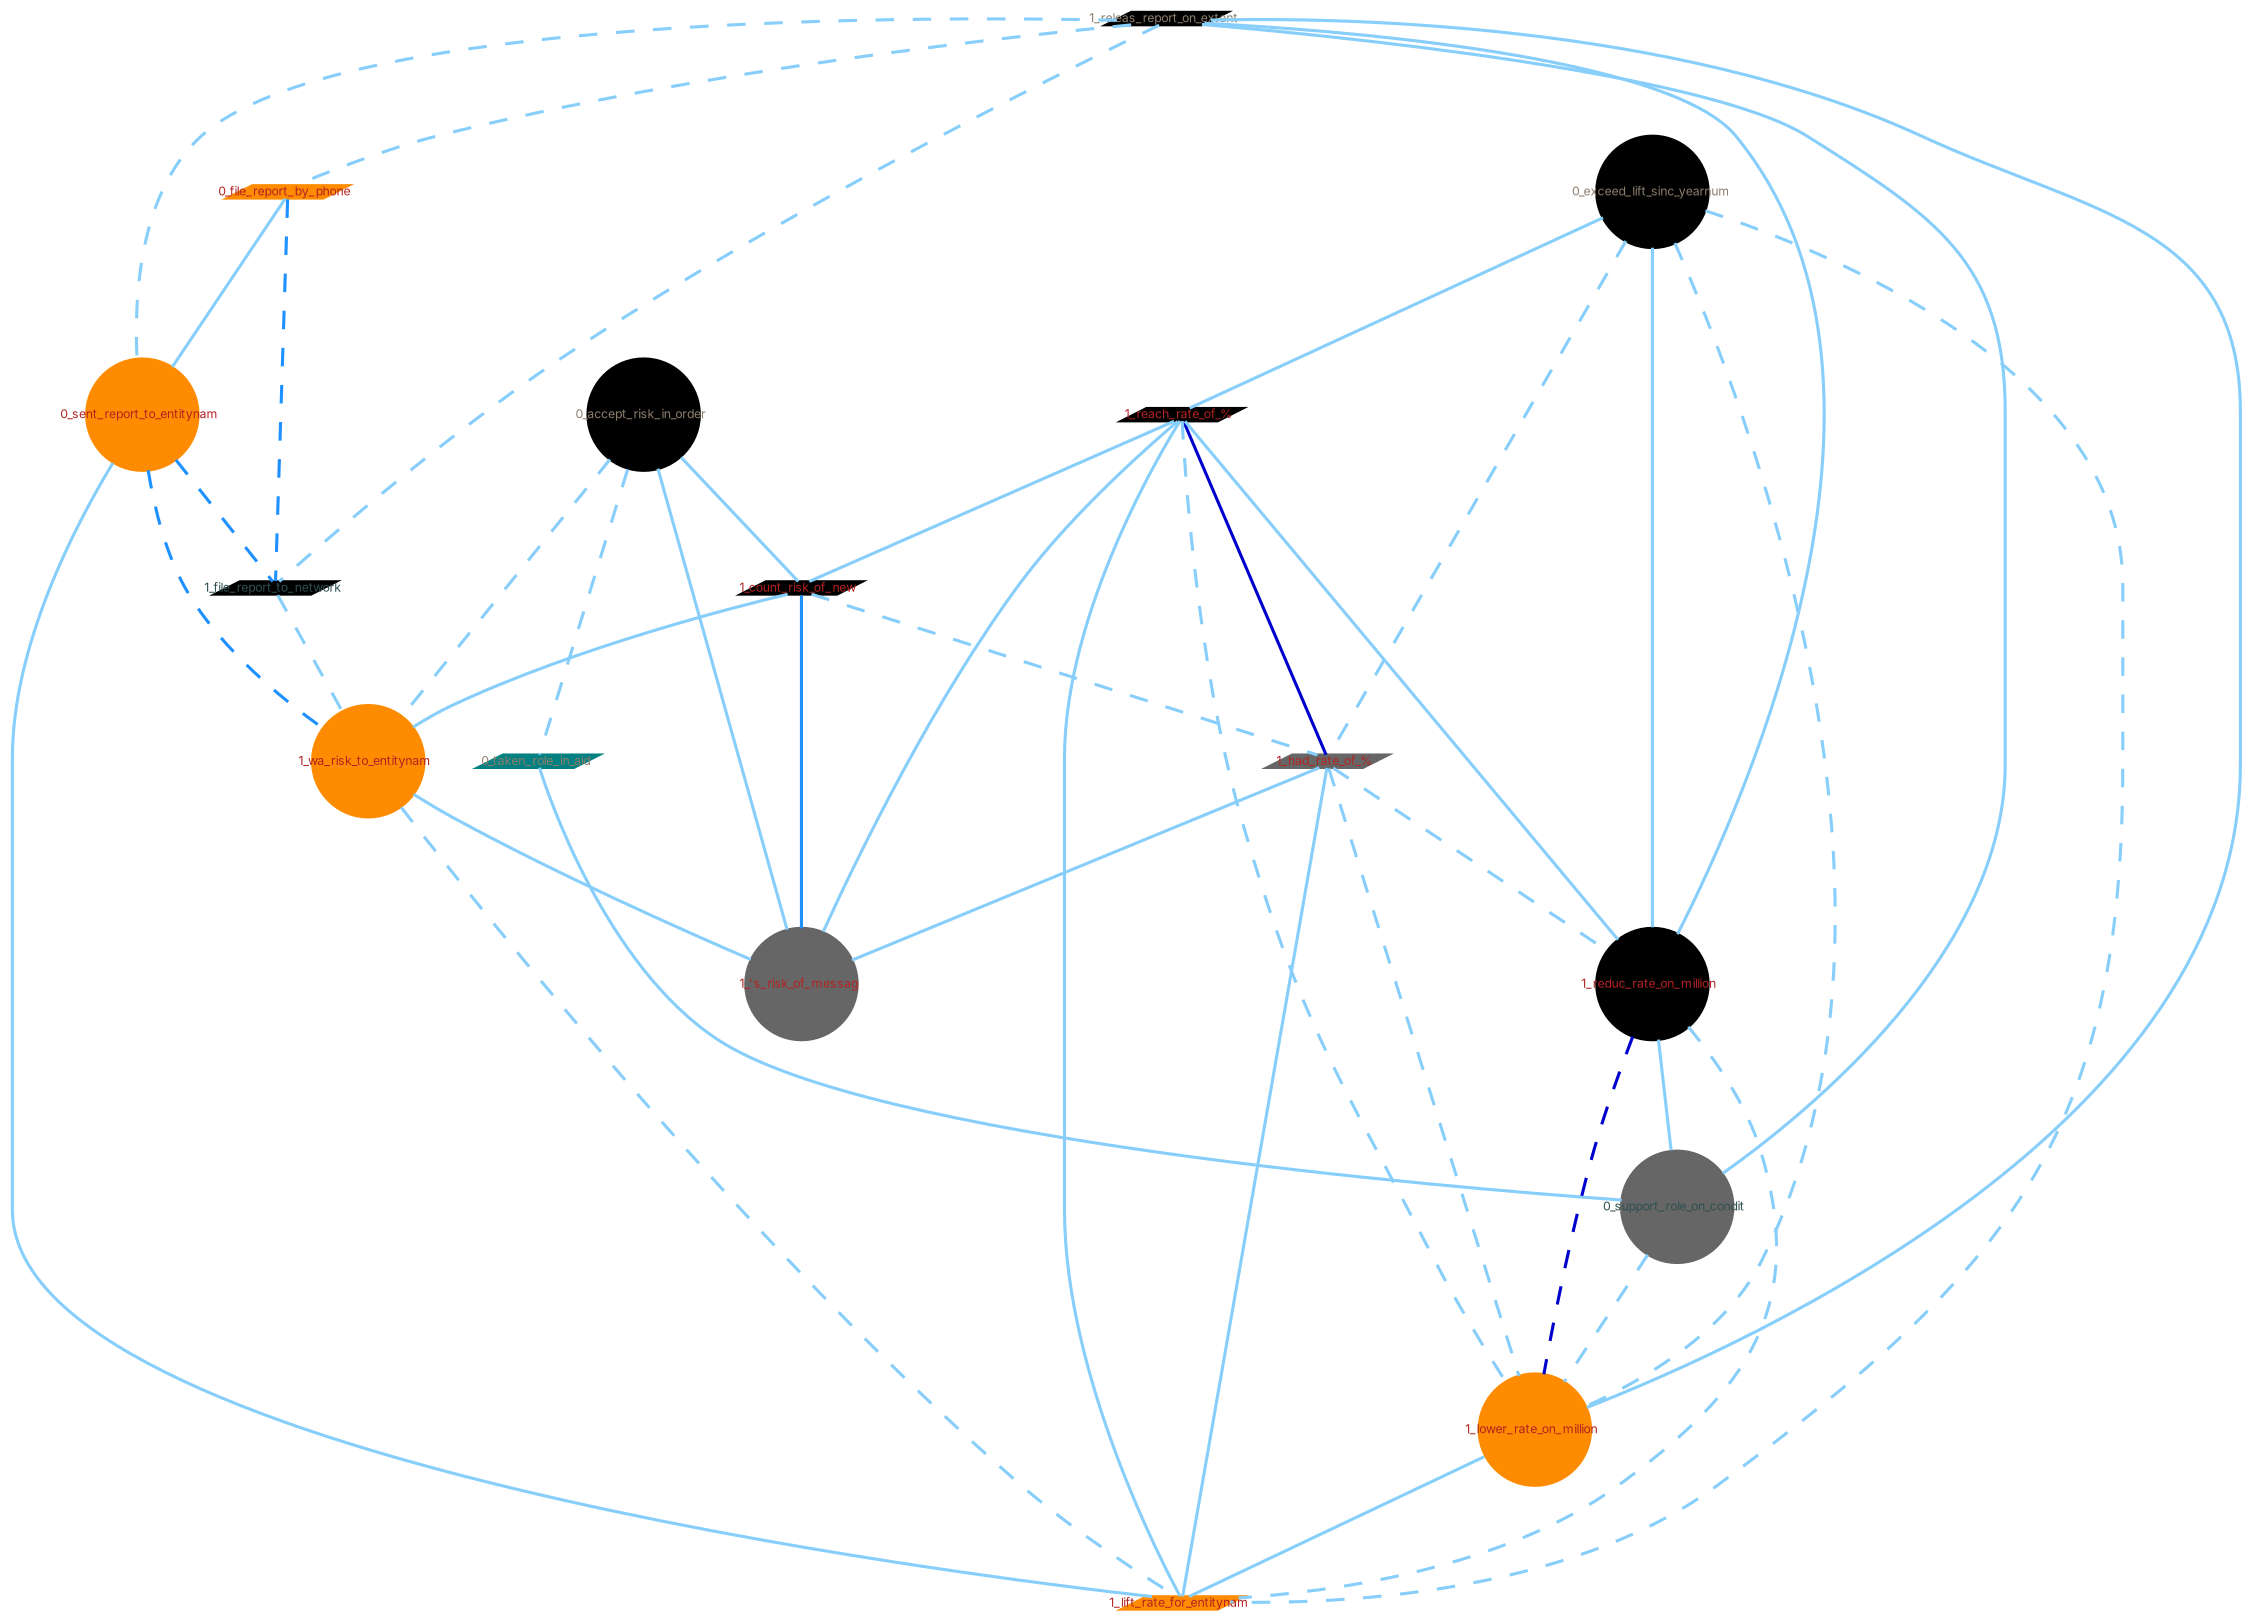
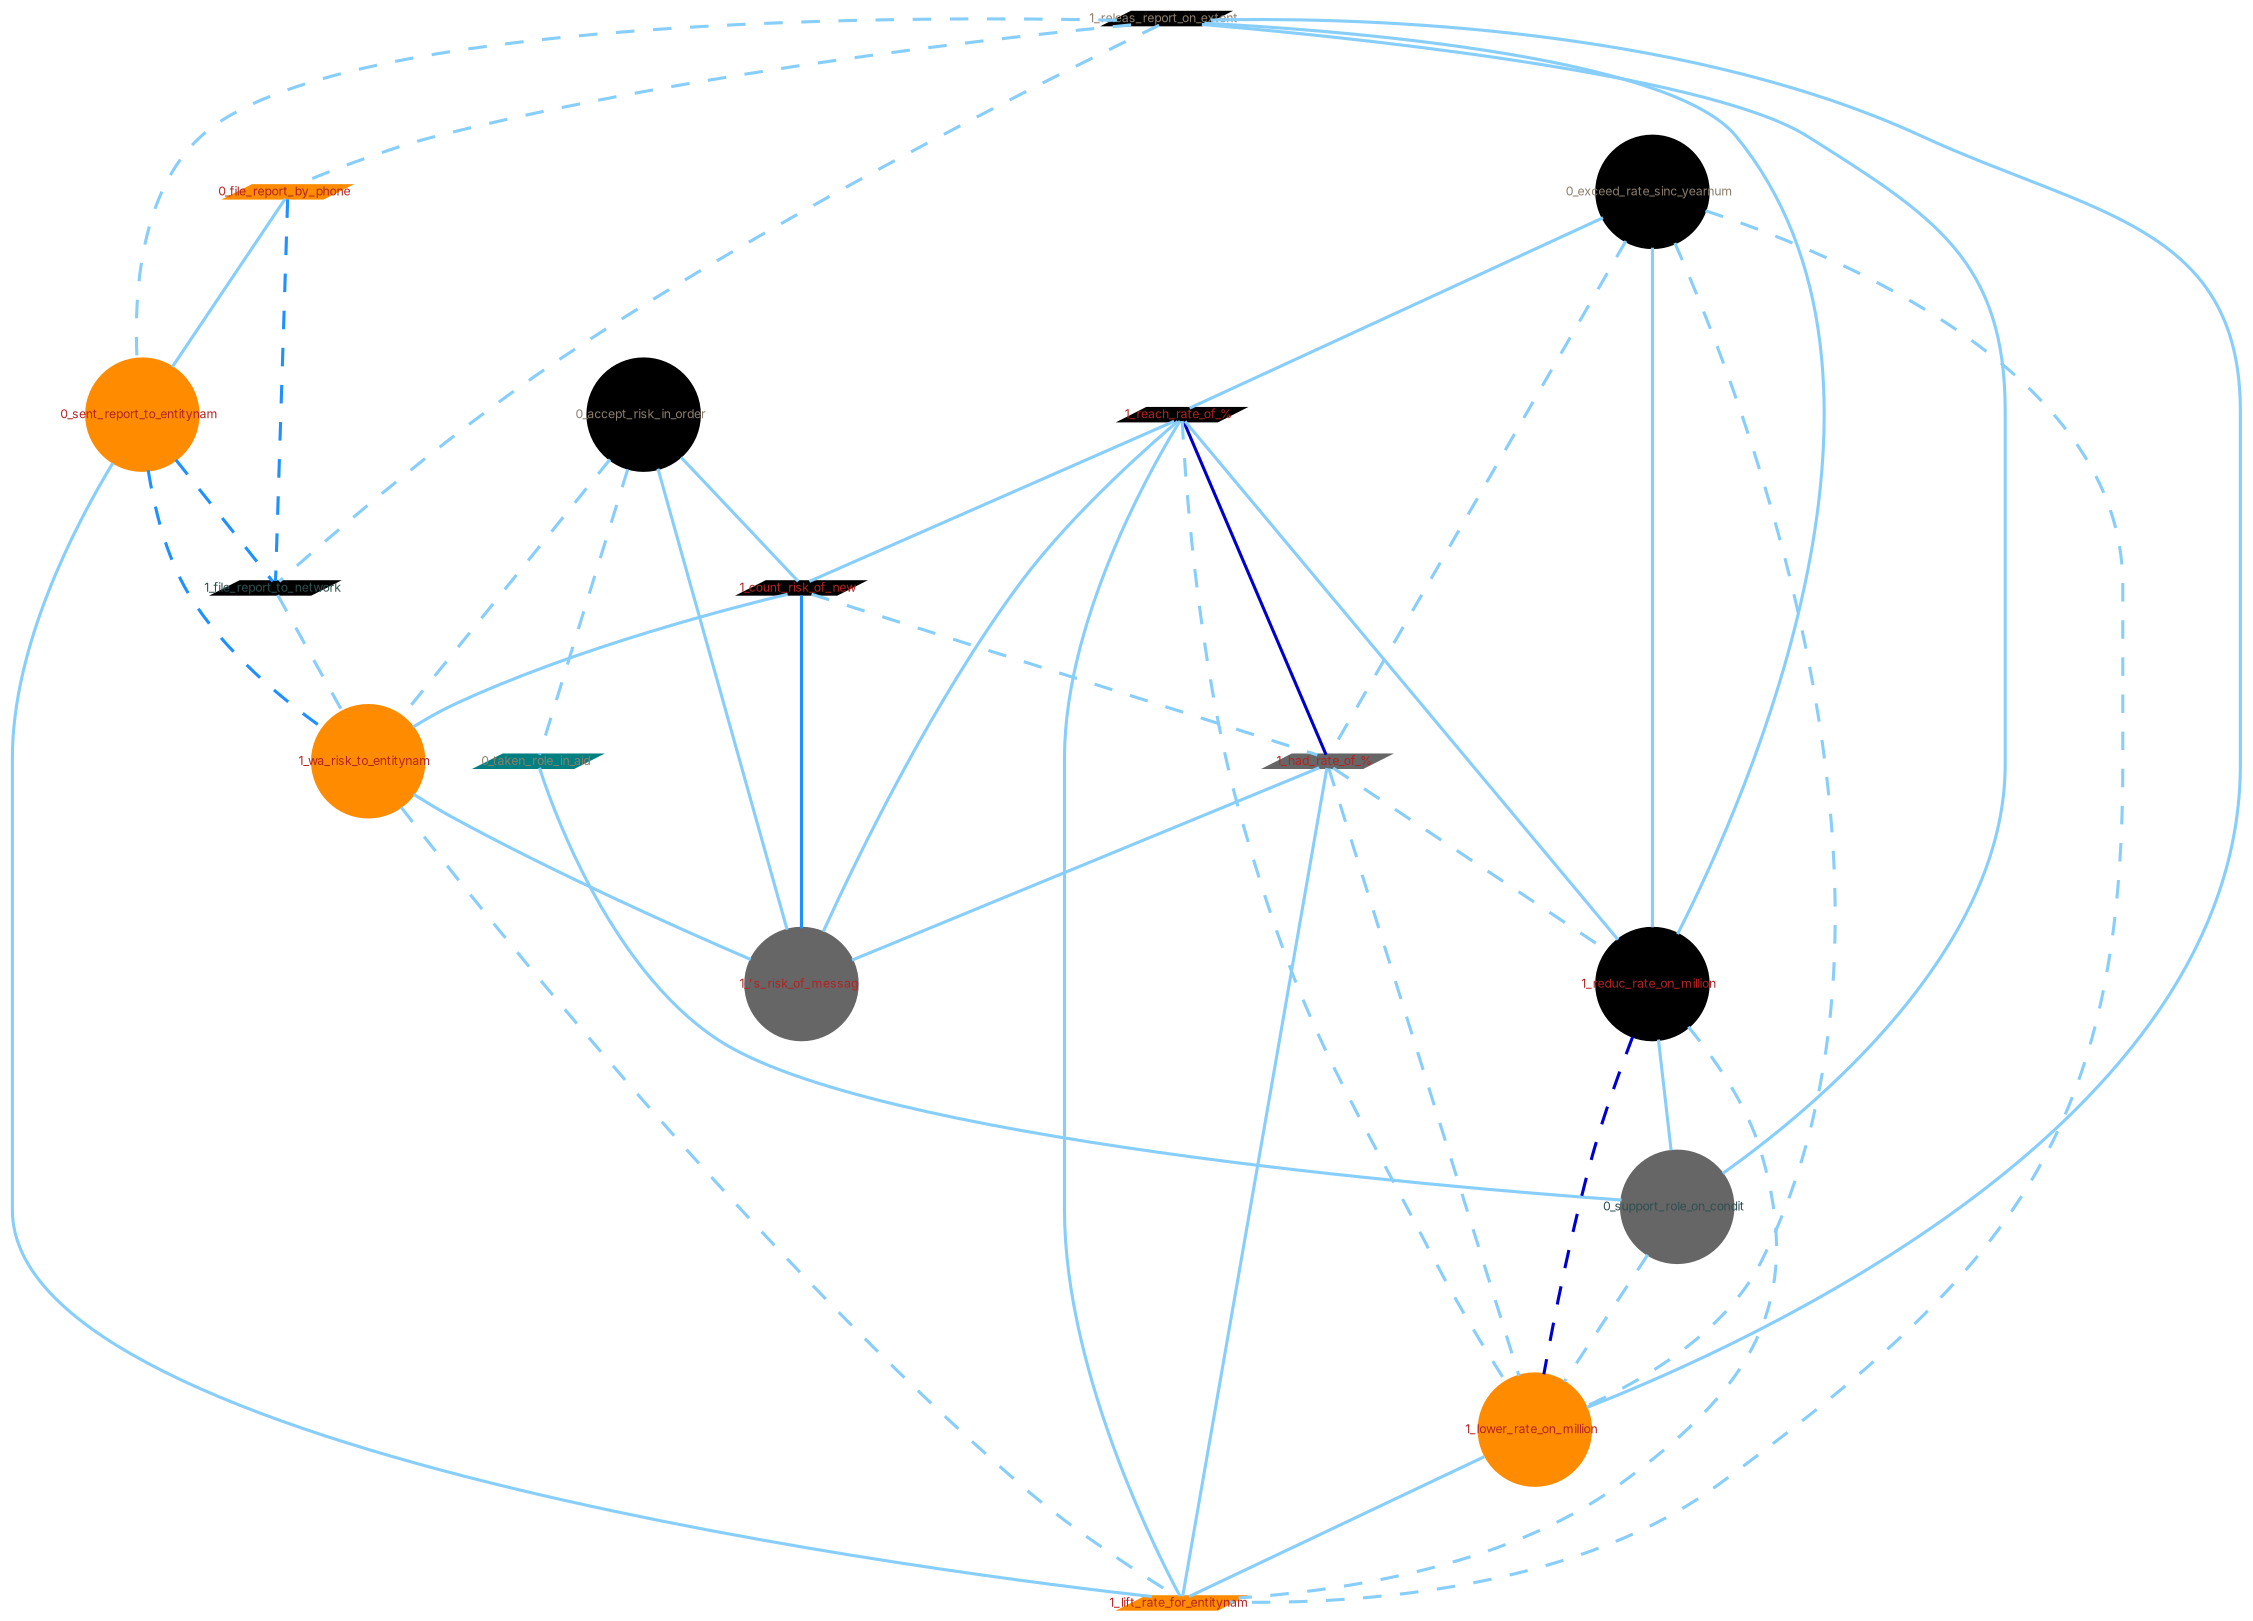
(1652, 192) -> (1652, 192)
